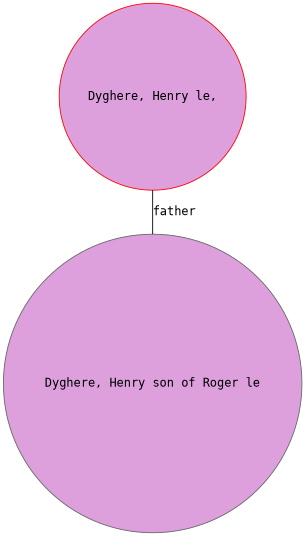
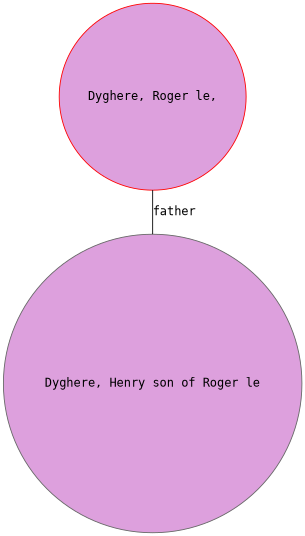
(153, 97) -> (153, 97)
